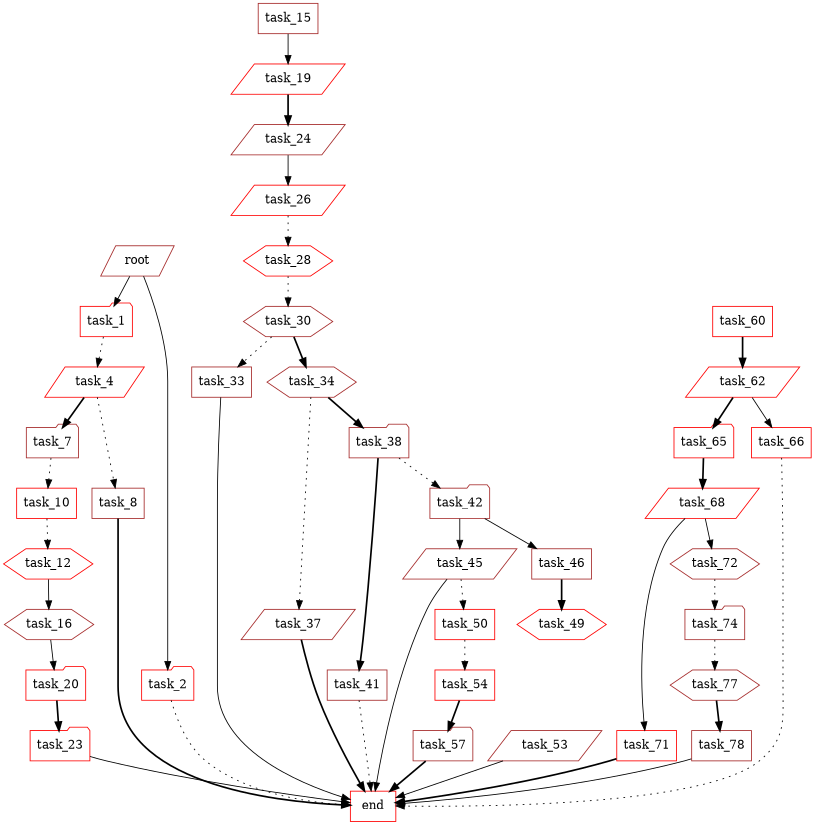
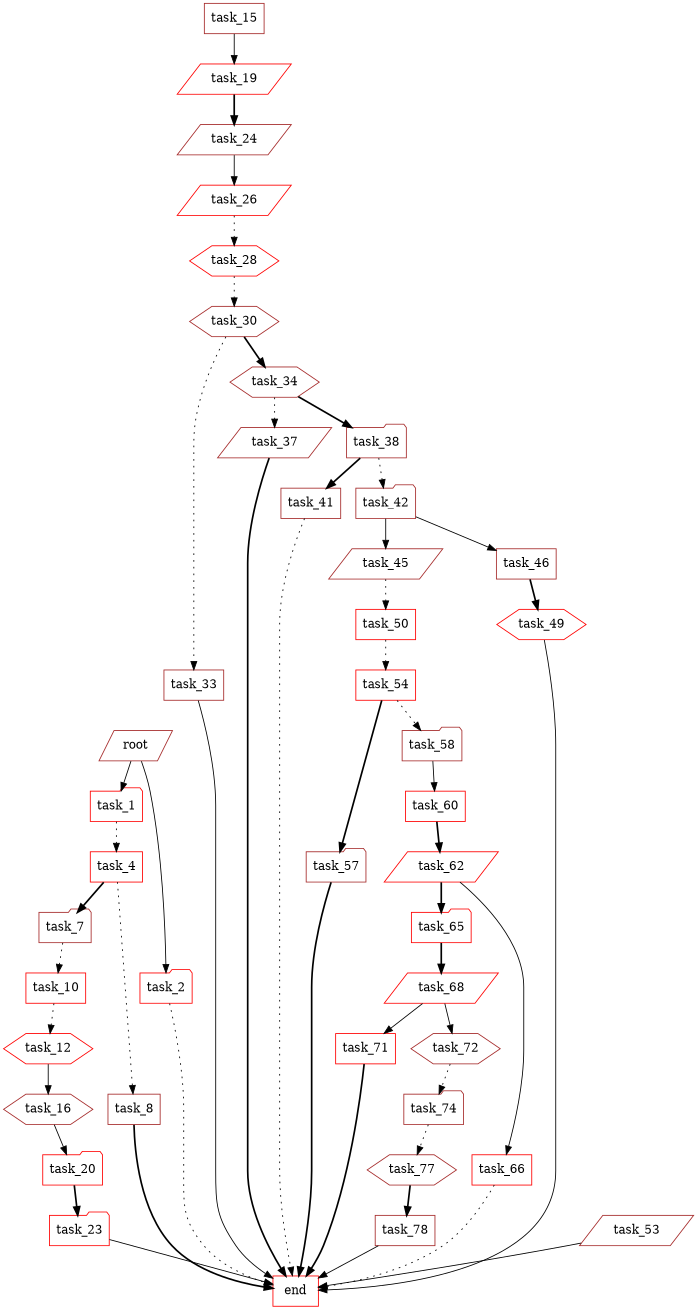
(95, 382) -> (116, 867)
(401, 677) -> (556, 1046)
none -> (432, 746)
